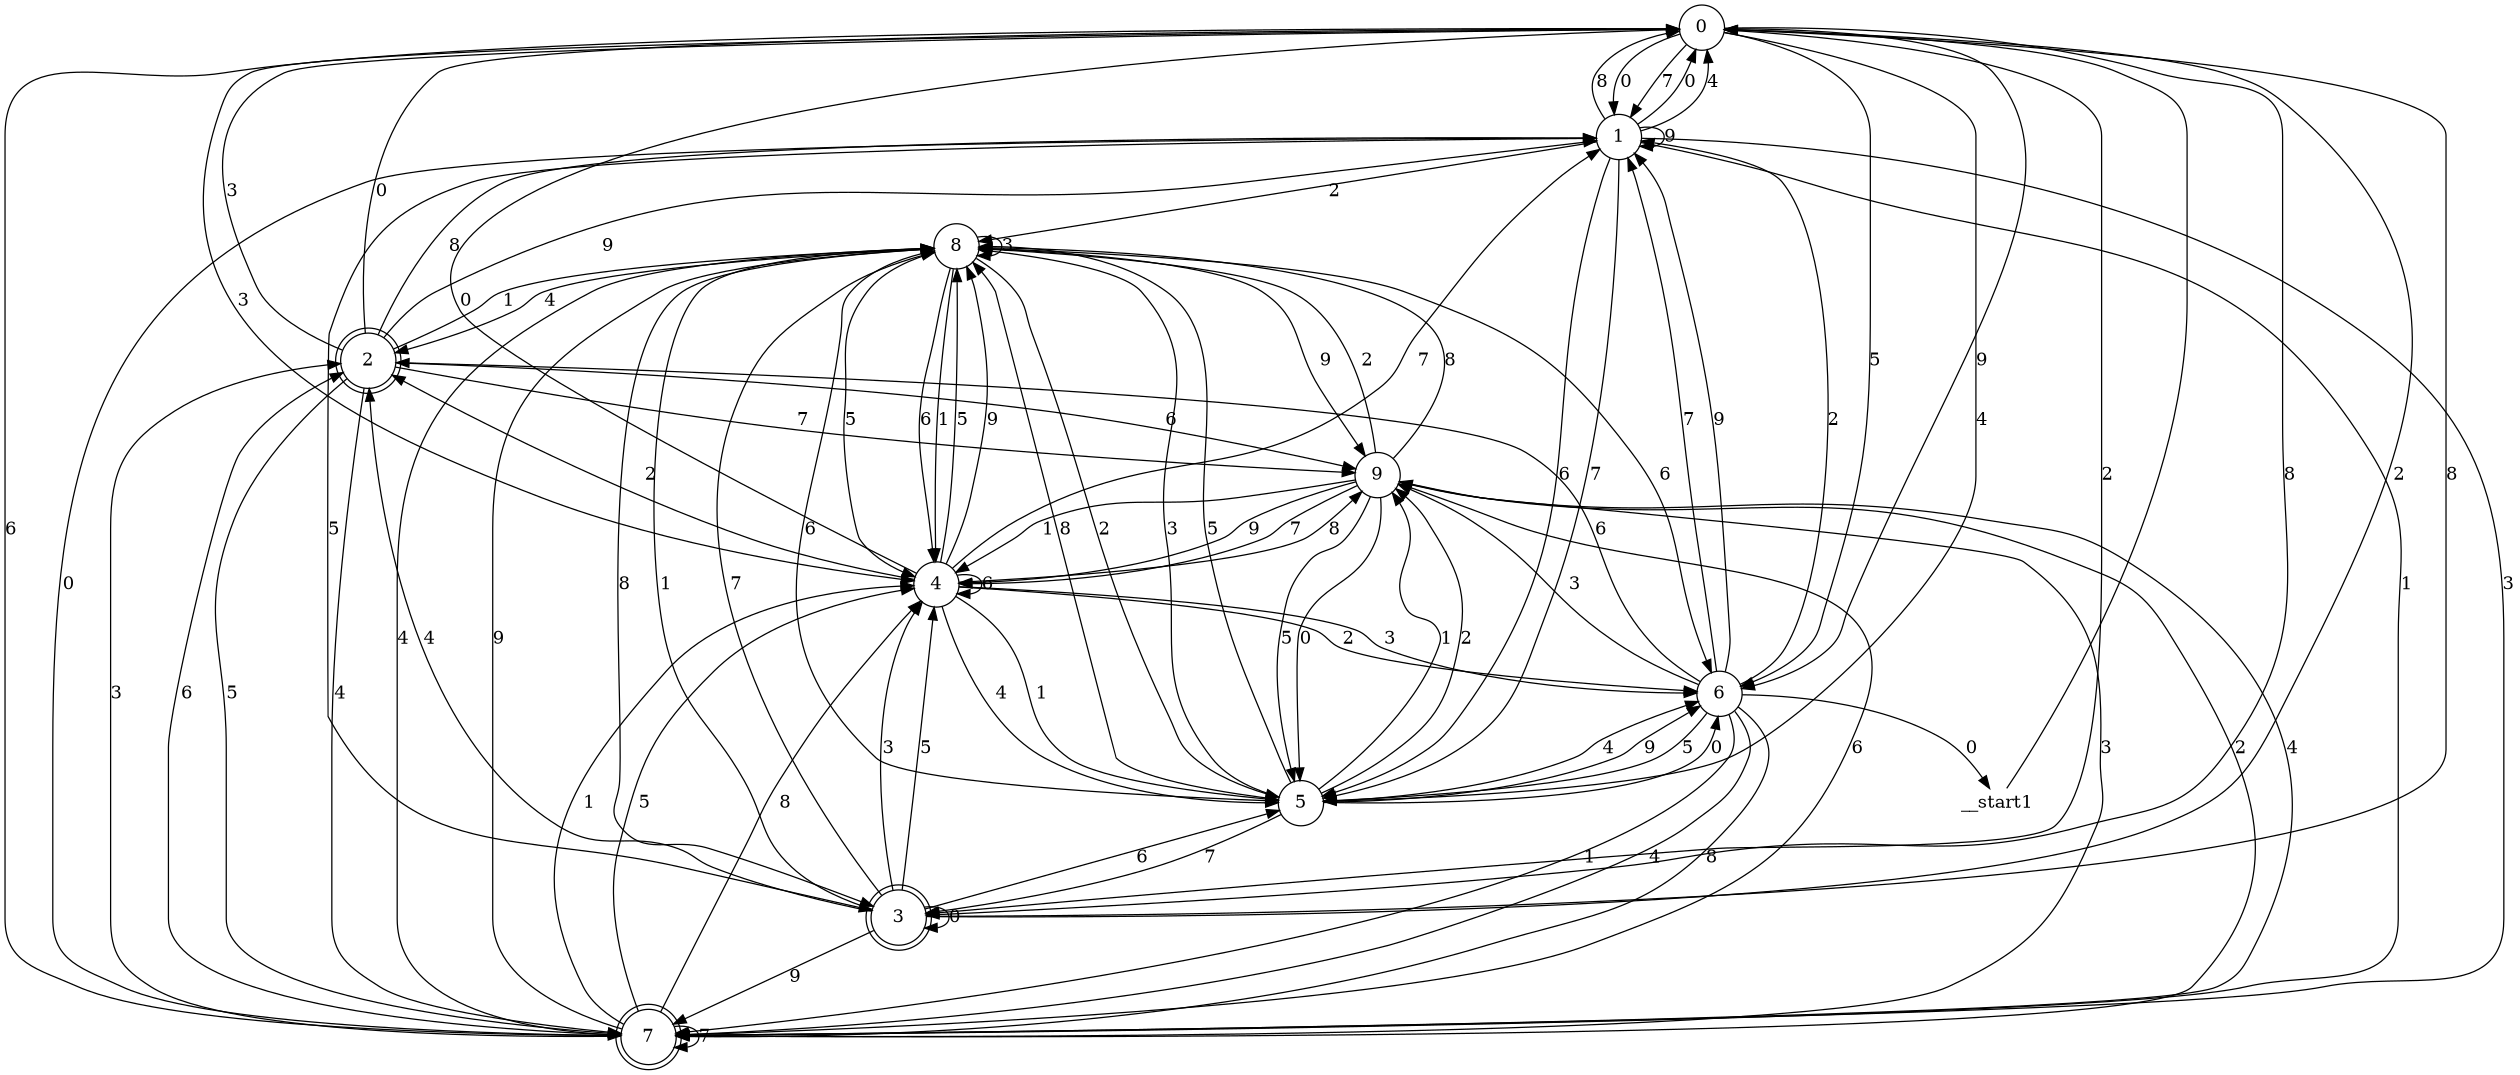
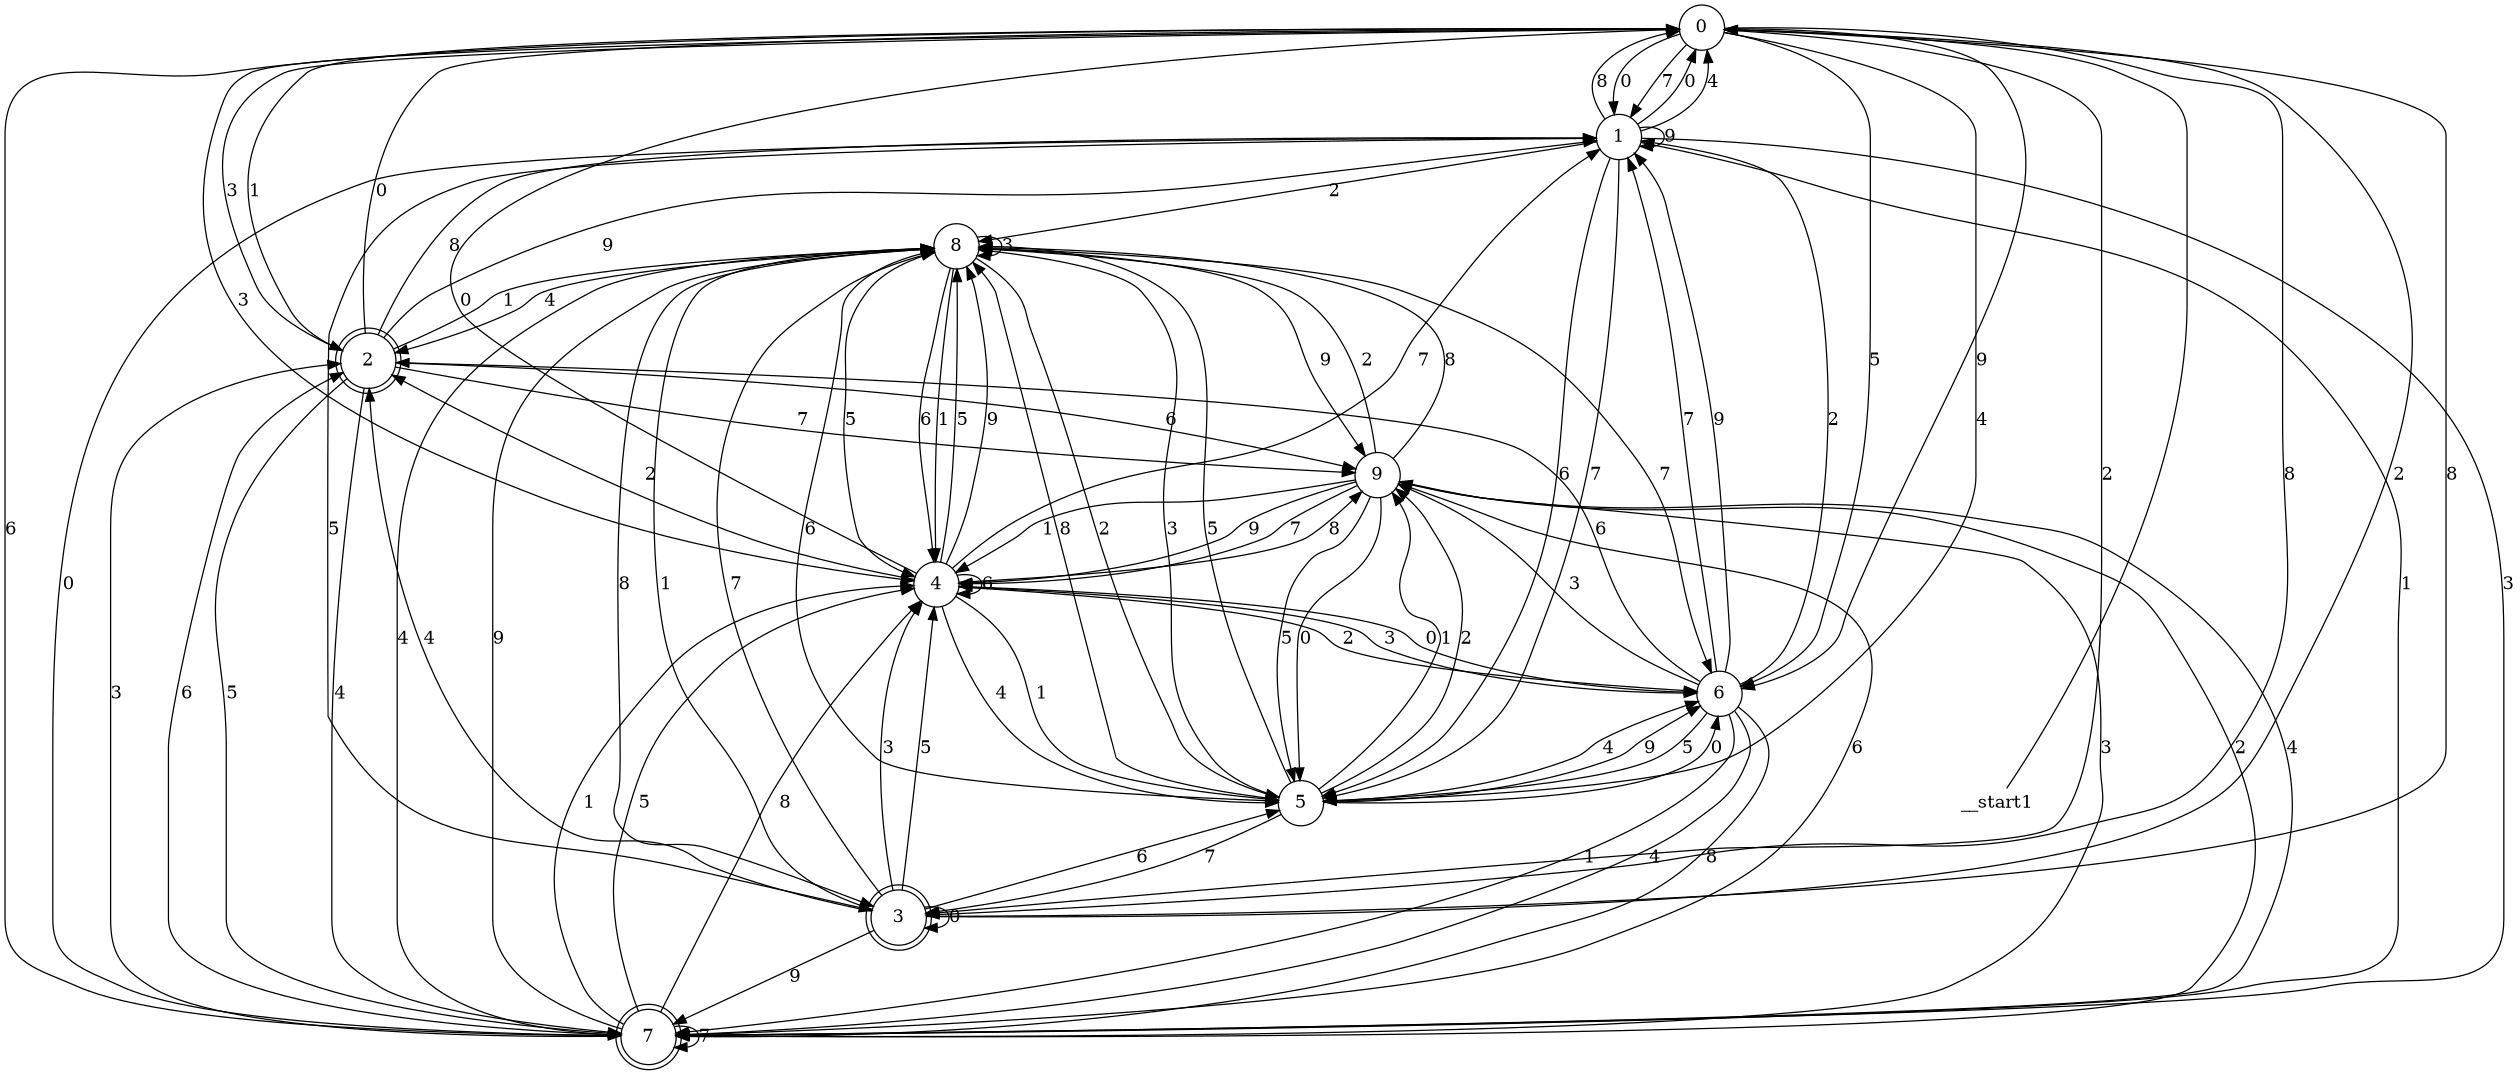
none -> (832, 36)
(1665, 475) -> (1665, 475)
(1873, 711) -> (1340, 617)
